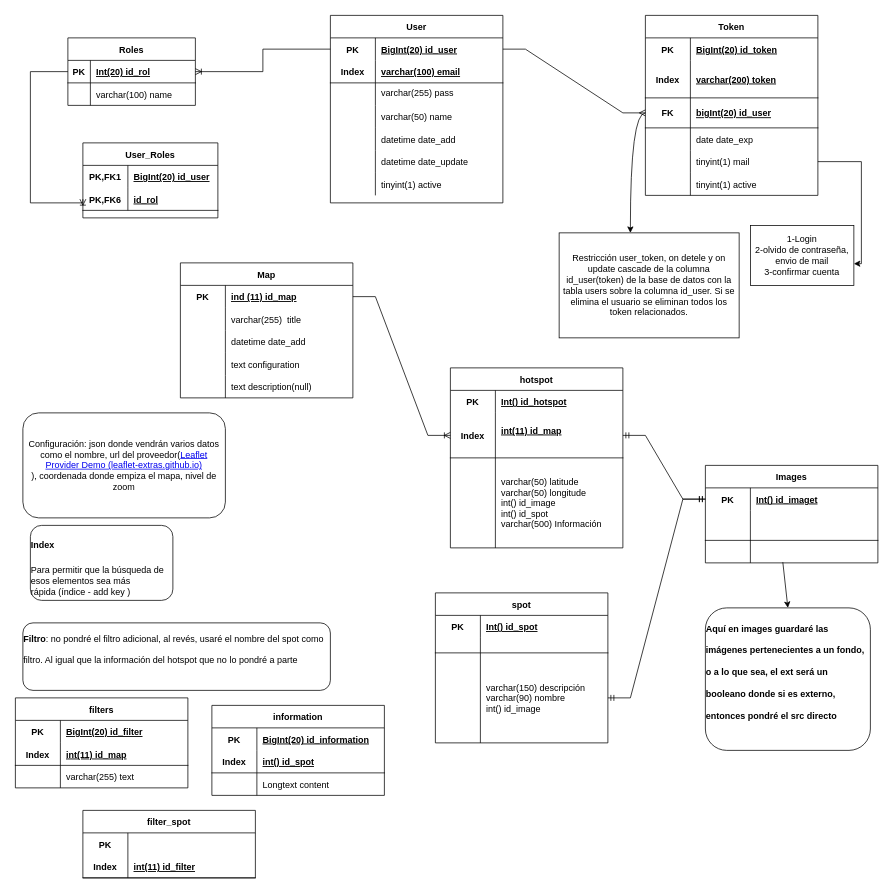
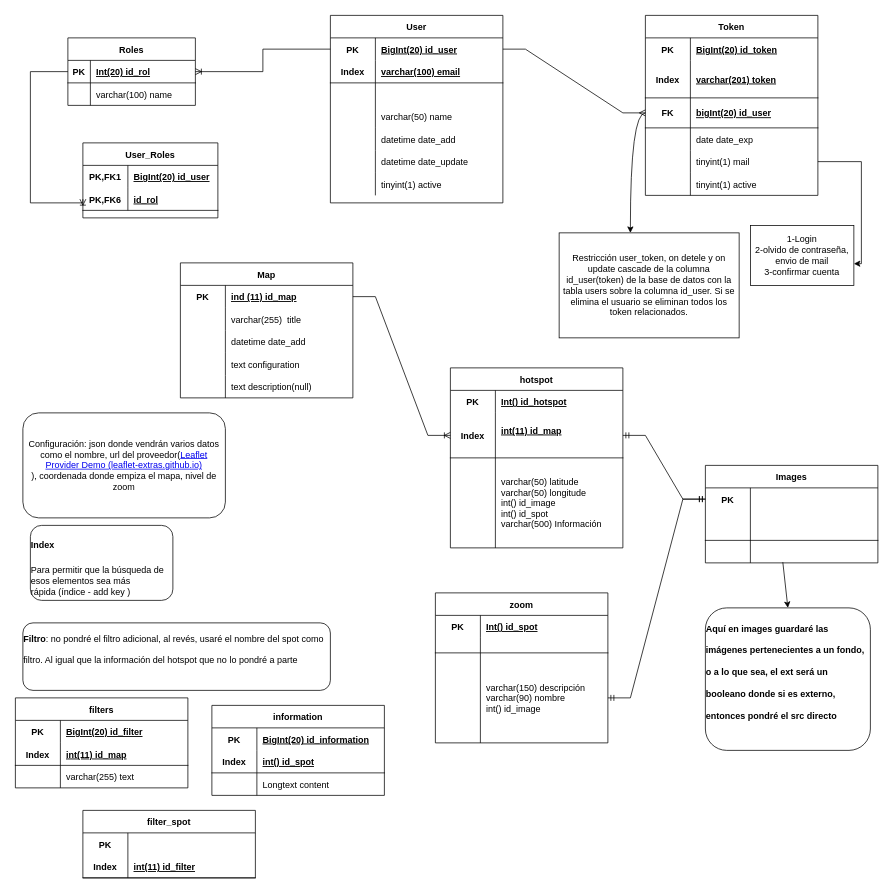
(740, 80) -> (740, 80)
(439, 94) -> none
(814, 499) -> none
(521, 605) -> (521, 605)
